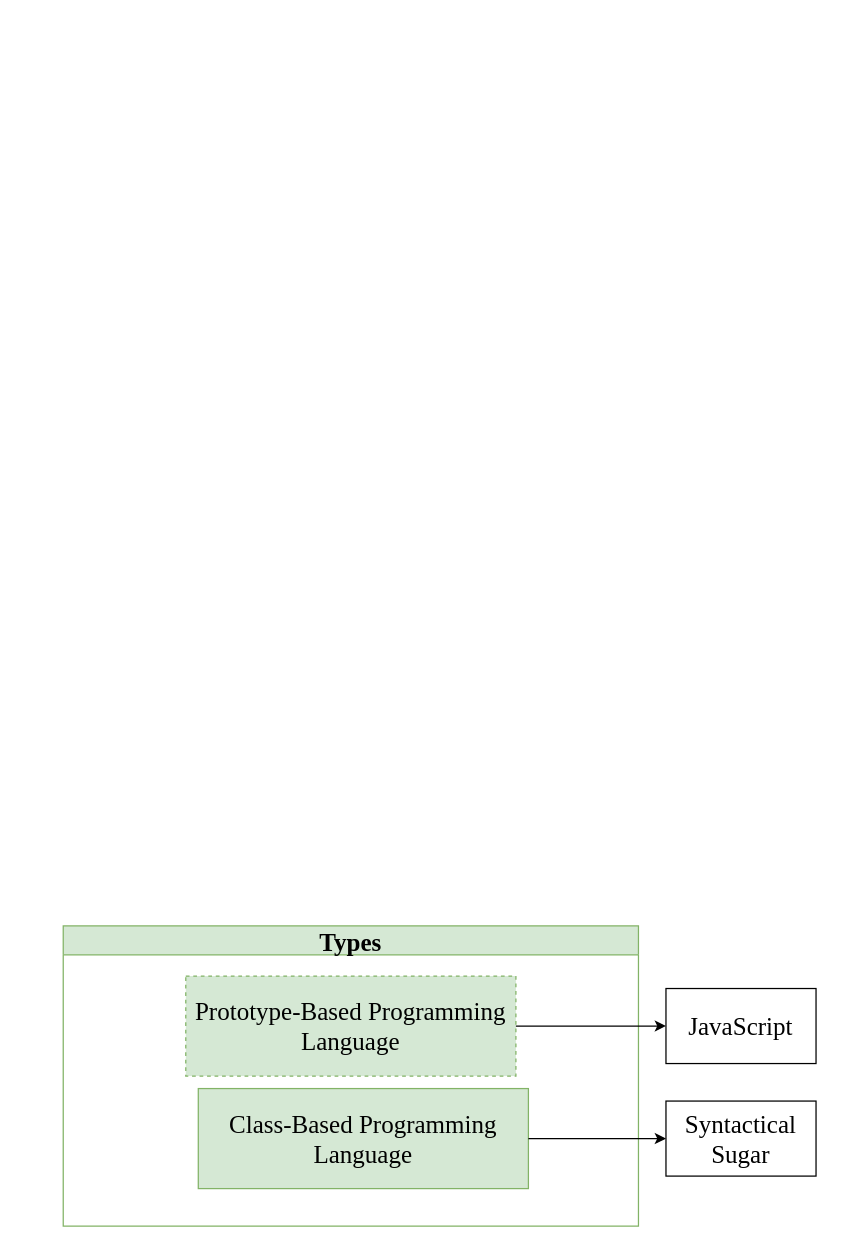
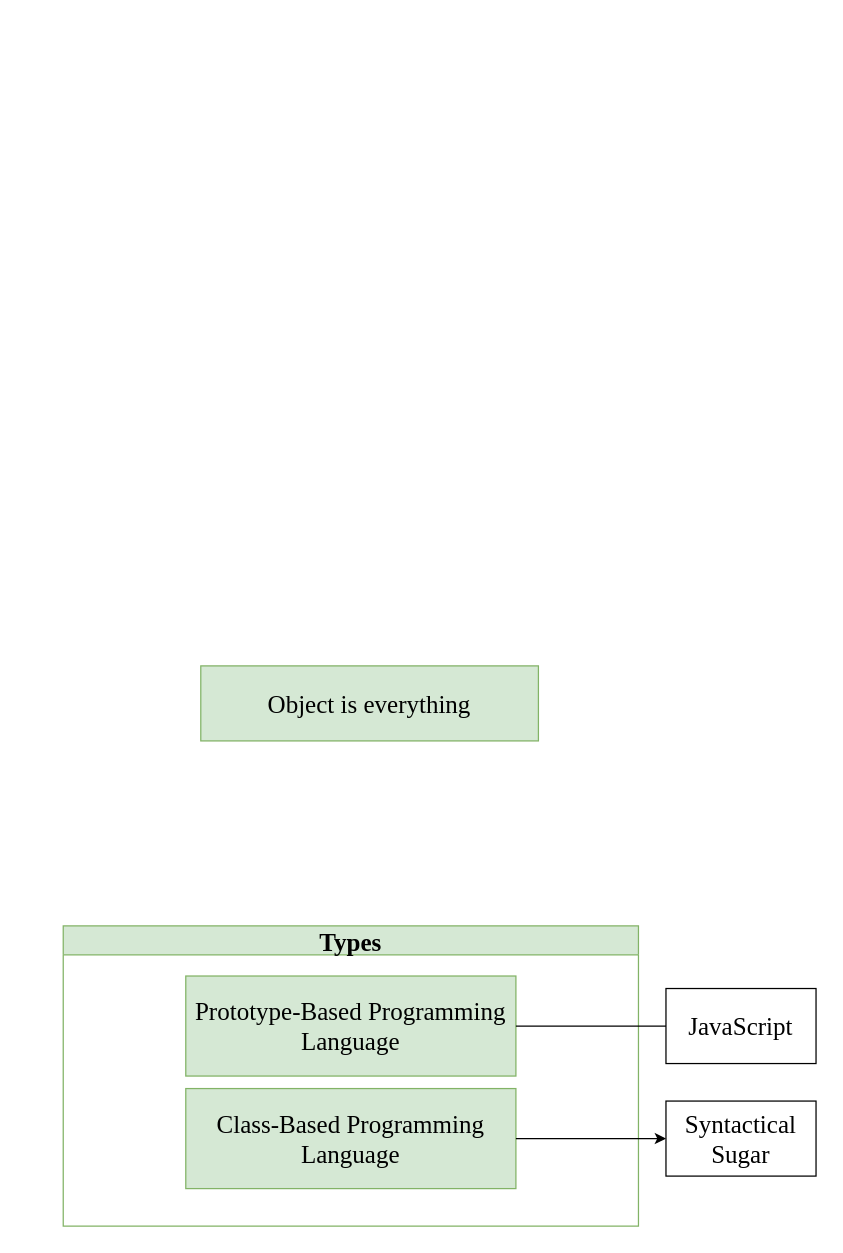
none -> (369, 703)
(351, 1026) -> (351, 1026)
(656, 1026) -> (659, 1026)
(363, 1138) -> (351, 1138)
